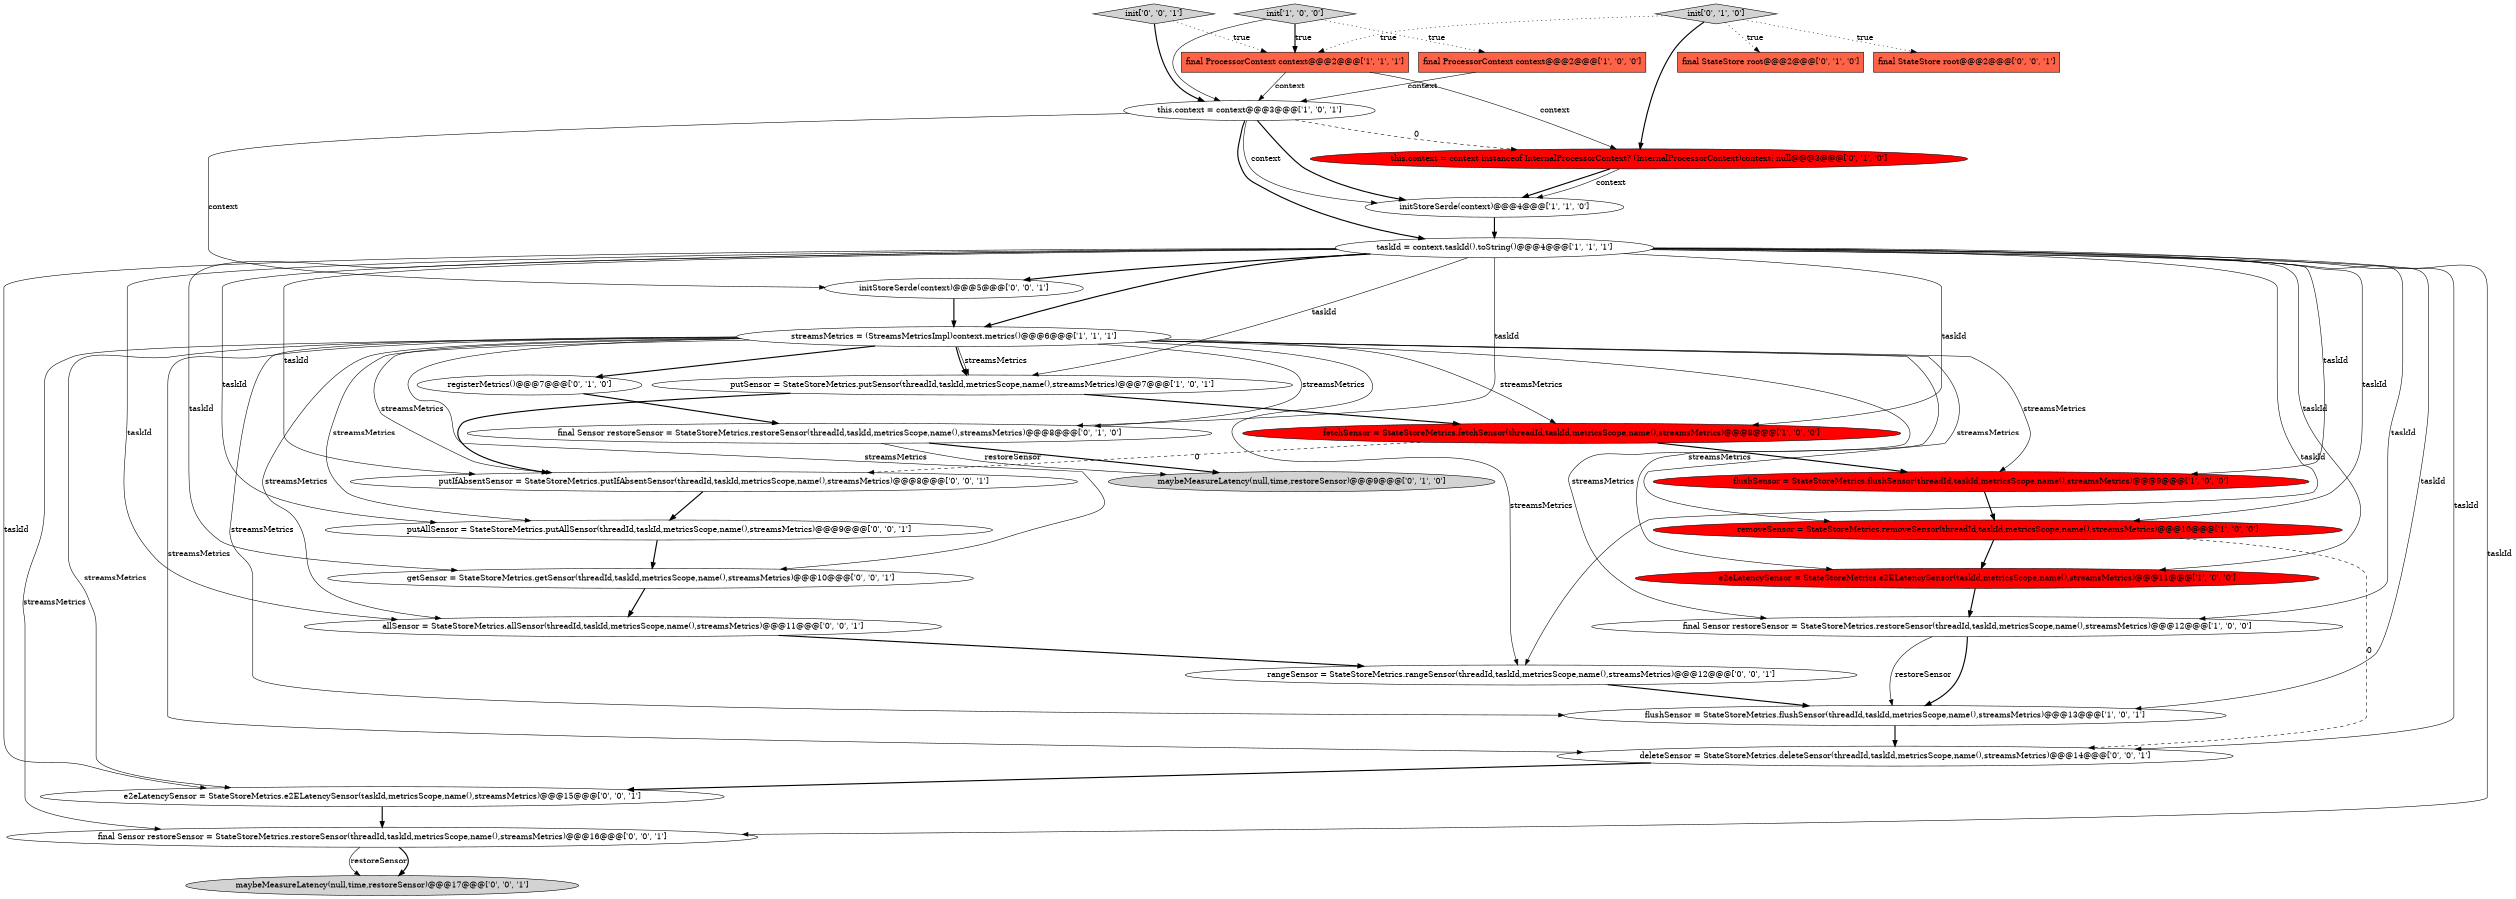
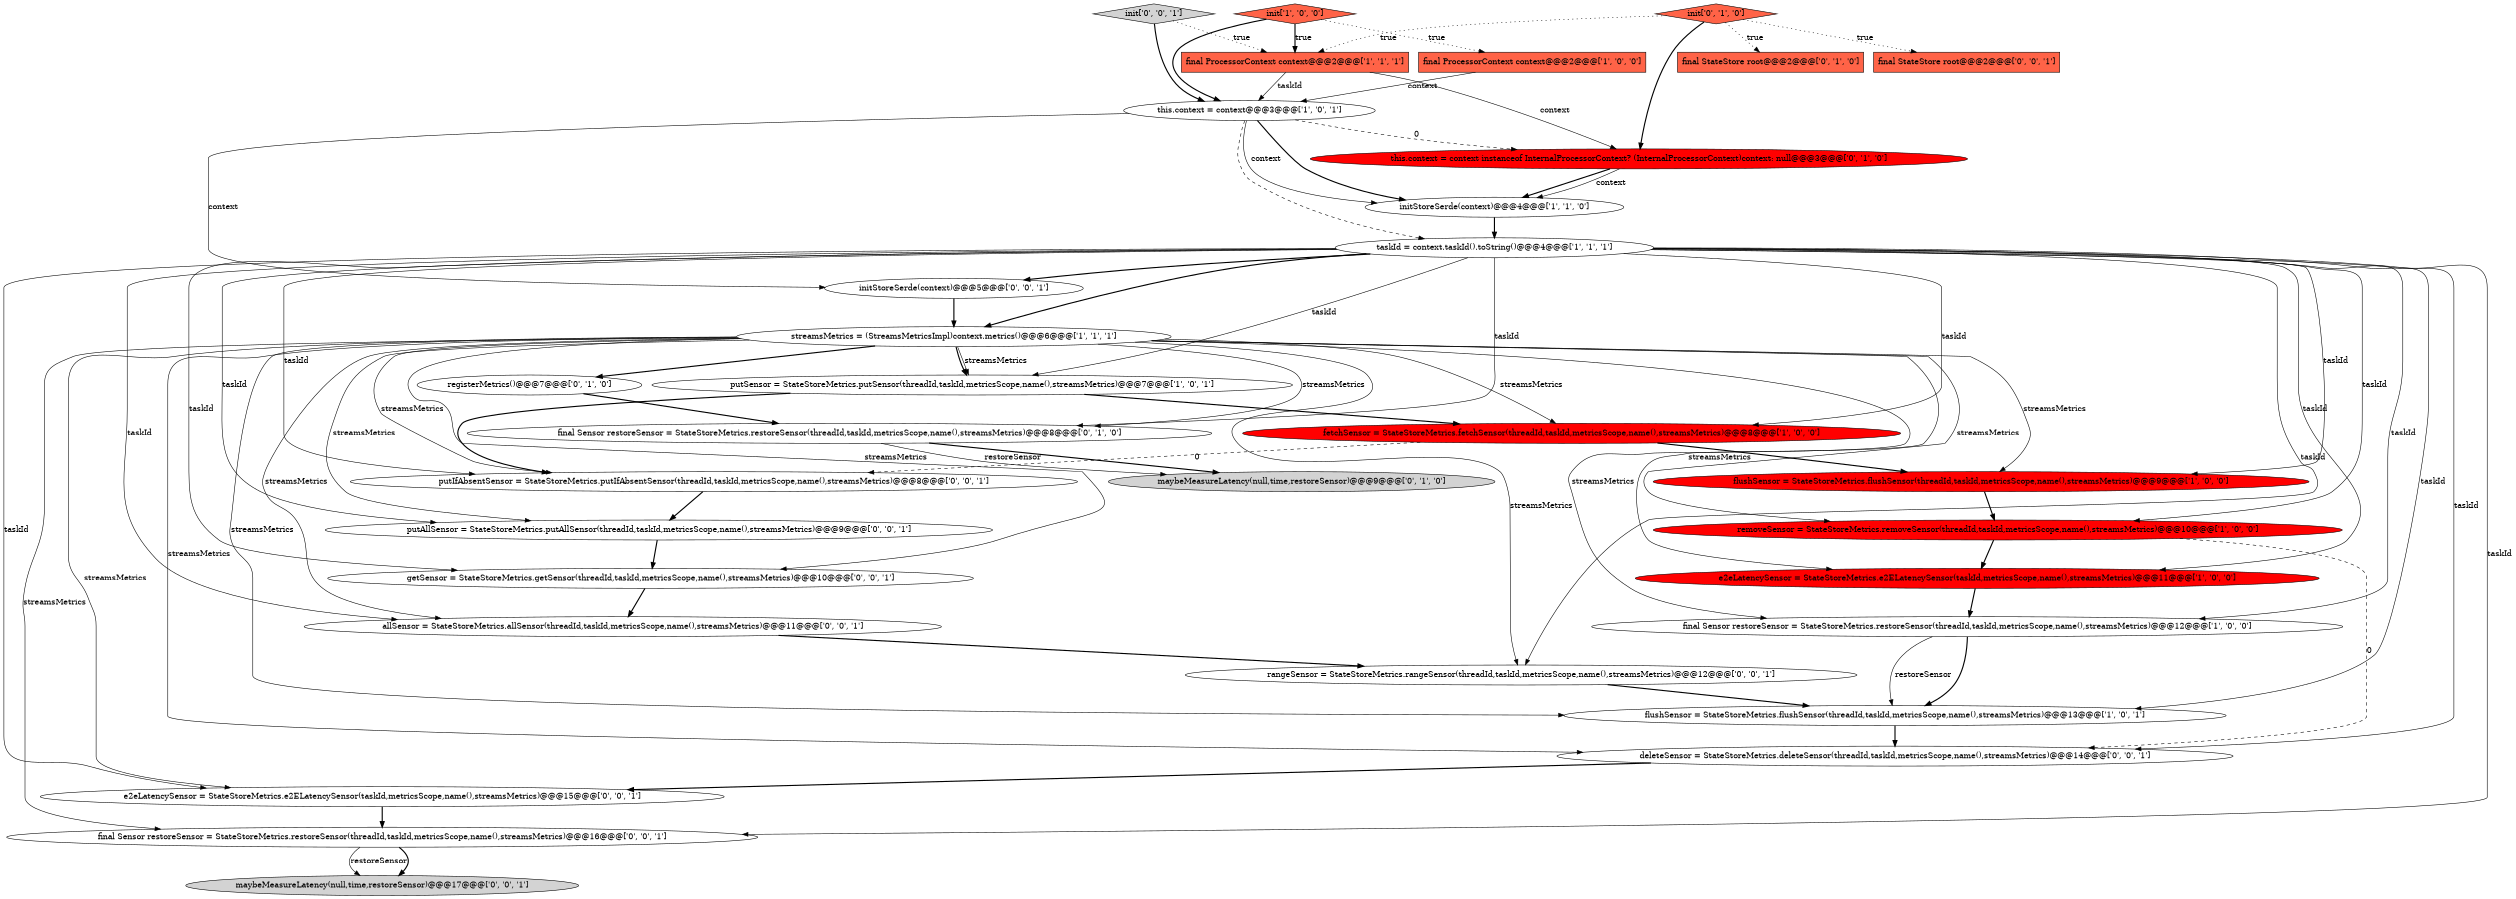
(1295, 14) -> (1295, 14)
(1716, 14) -> (1716, 14)
(1187, 43) -> (1187, 43)
(1290, 86) -> (1290, 86)
(1302, 206) -> (1302, 206)
